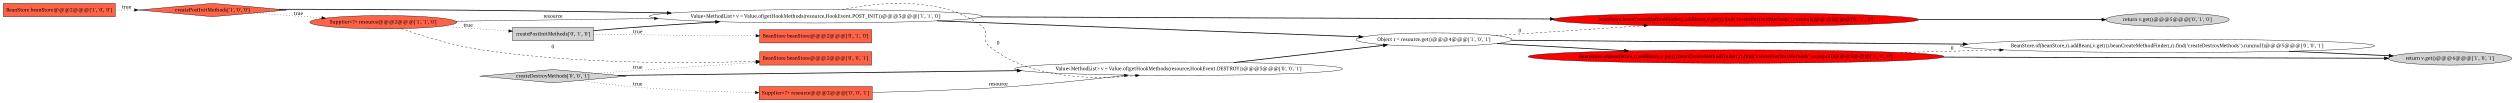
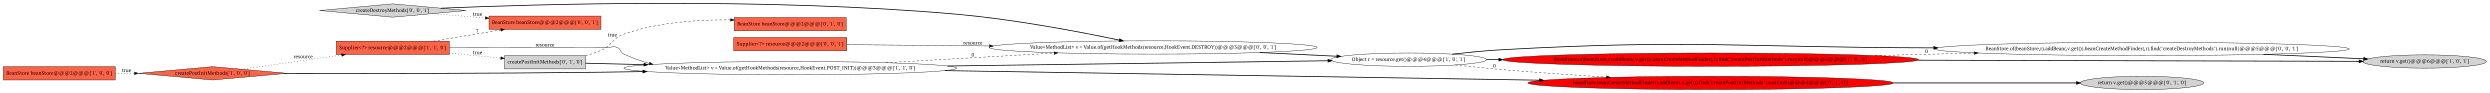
(298, 14) -> (303, 57)
(383, 22) -> (393, 48)
(675, 35) -> (654, 26)
(553, 47) -> (478, 31)
(667, 89) -> none
